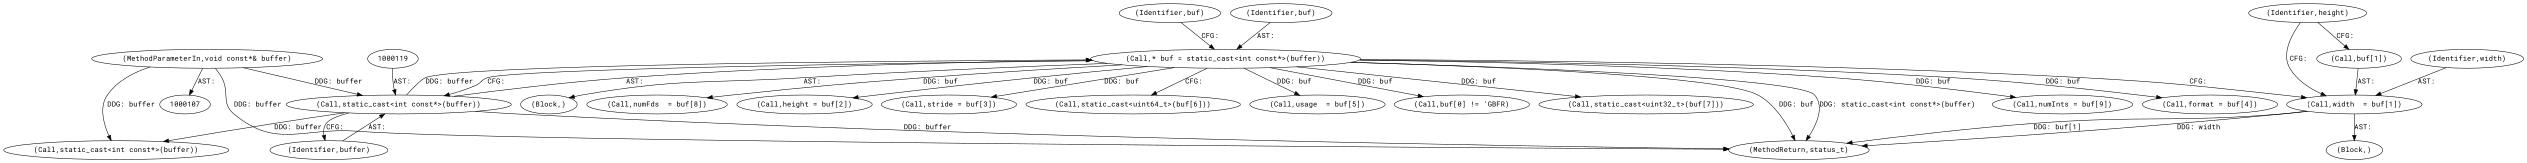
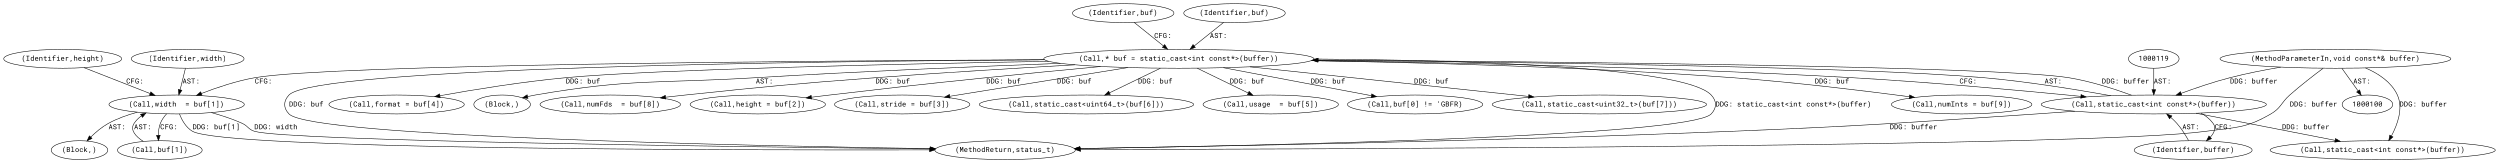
(2331, 34) -> (160, 124)
(1196, 82) -> (1155, 82)
(185, 104) -> (2367, 104)
